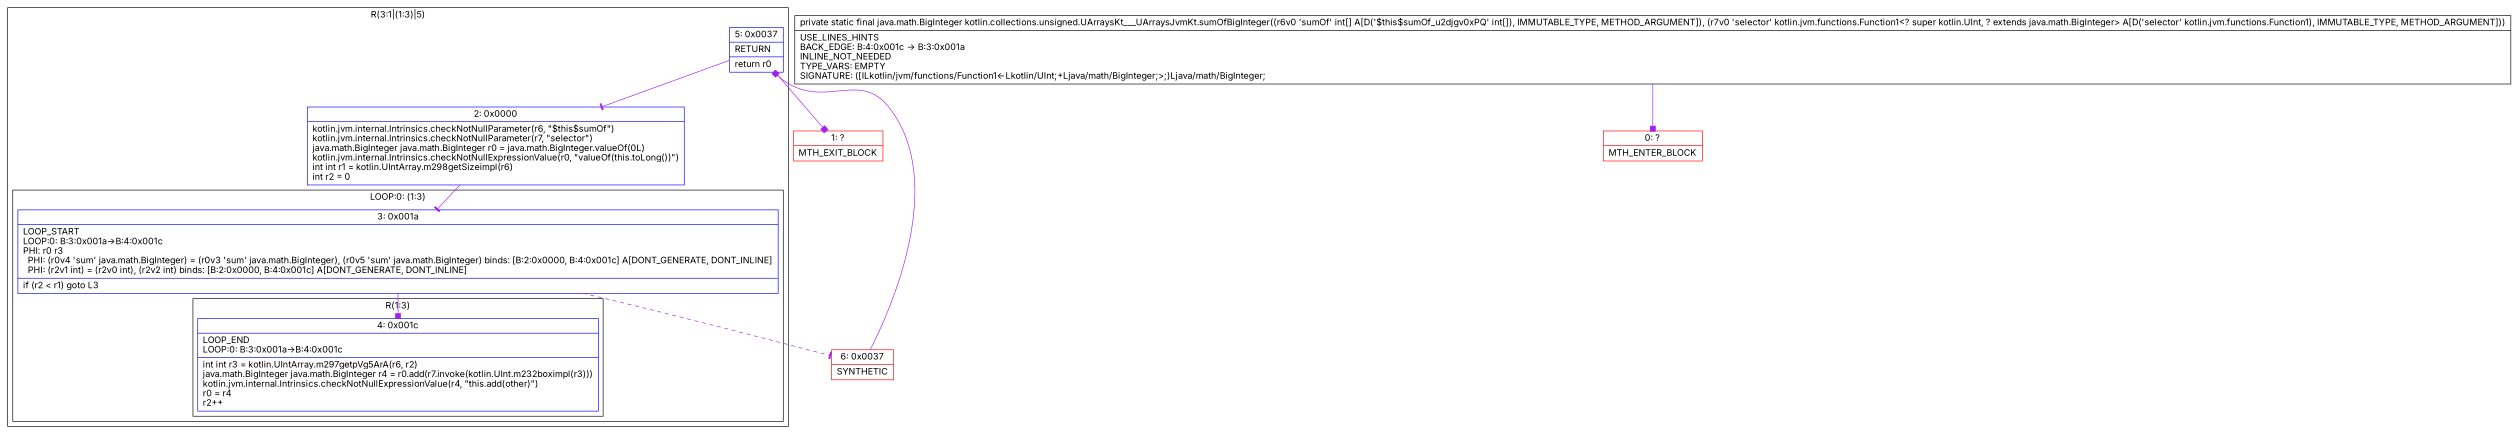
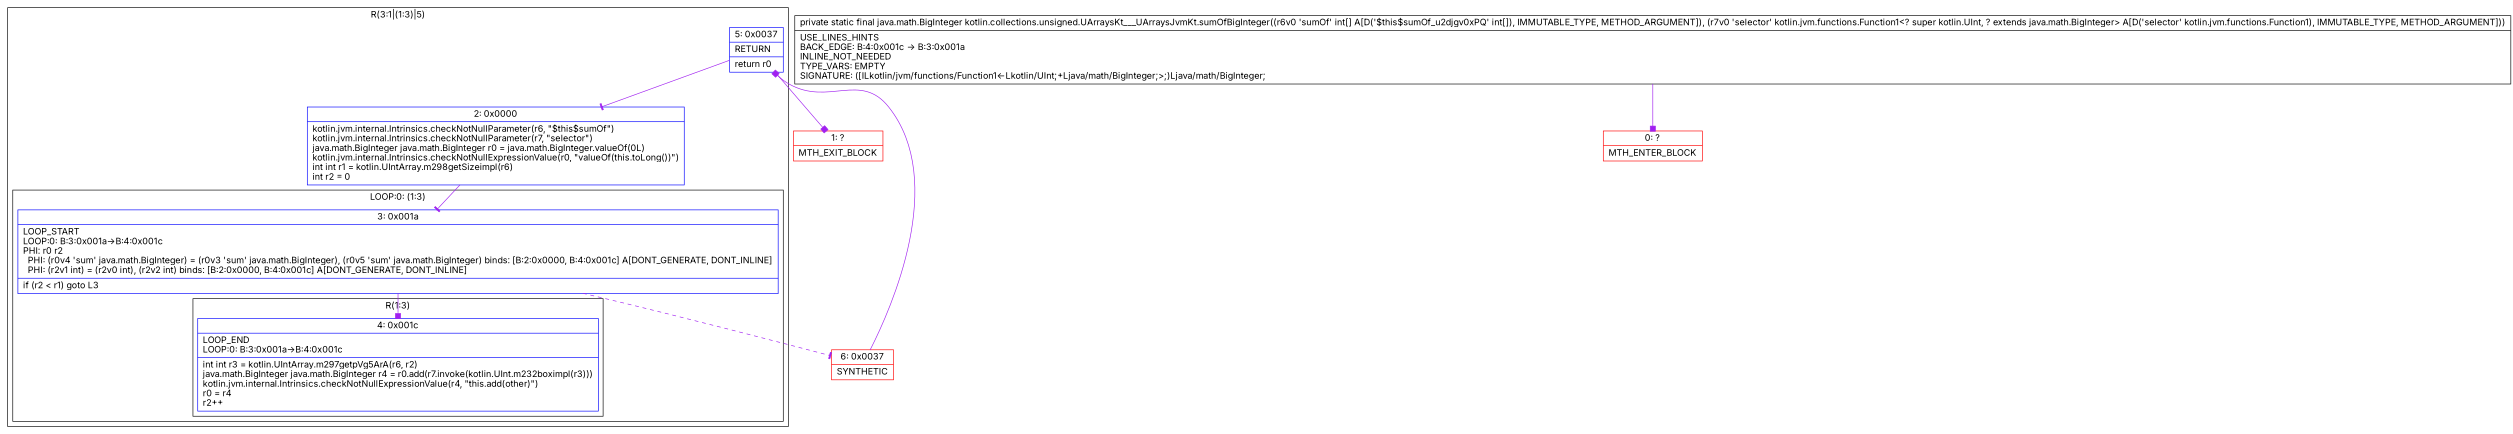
(44, 251) -> (44, 251)
